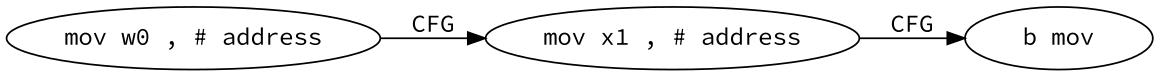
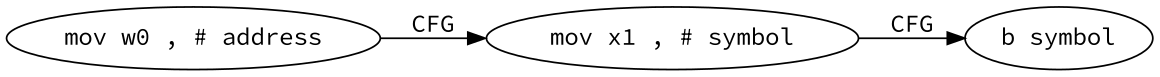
(672, 38) -> (672, 38)
(1059, 38) -> (1059, 38)
